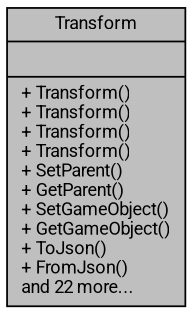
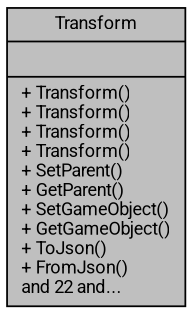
(78, 288) -> (72, 288)
